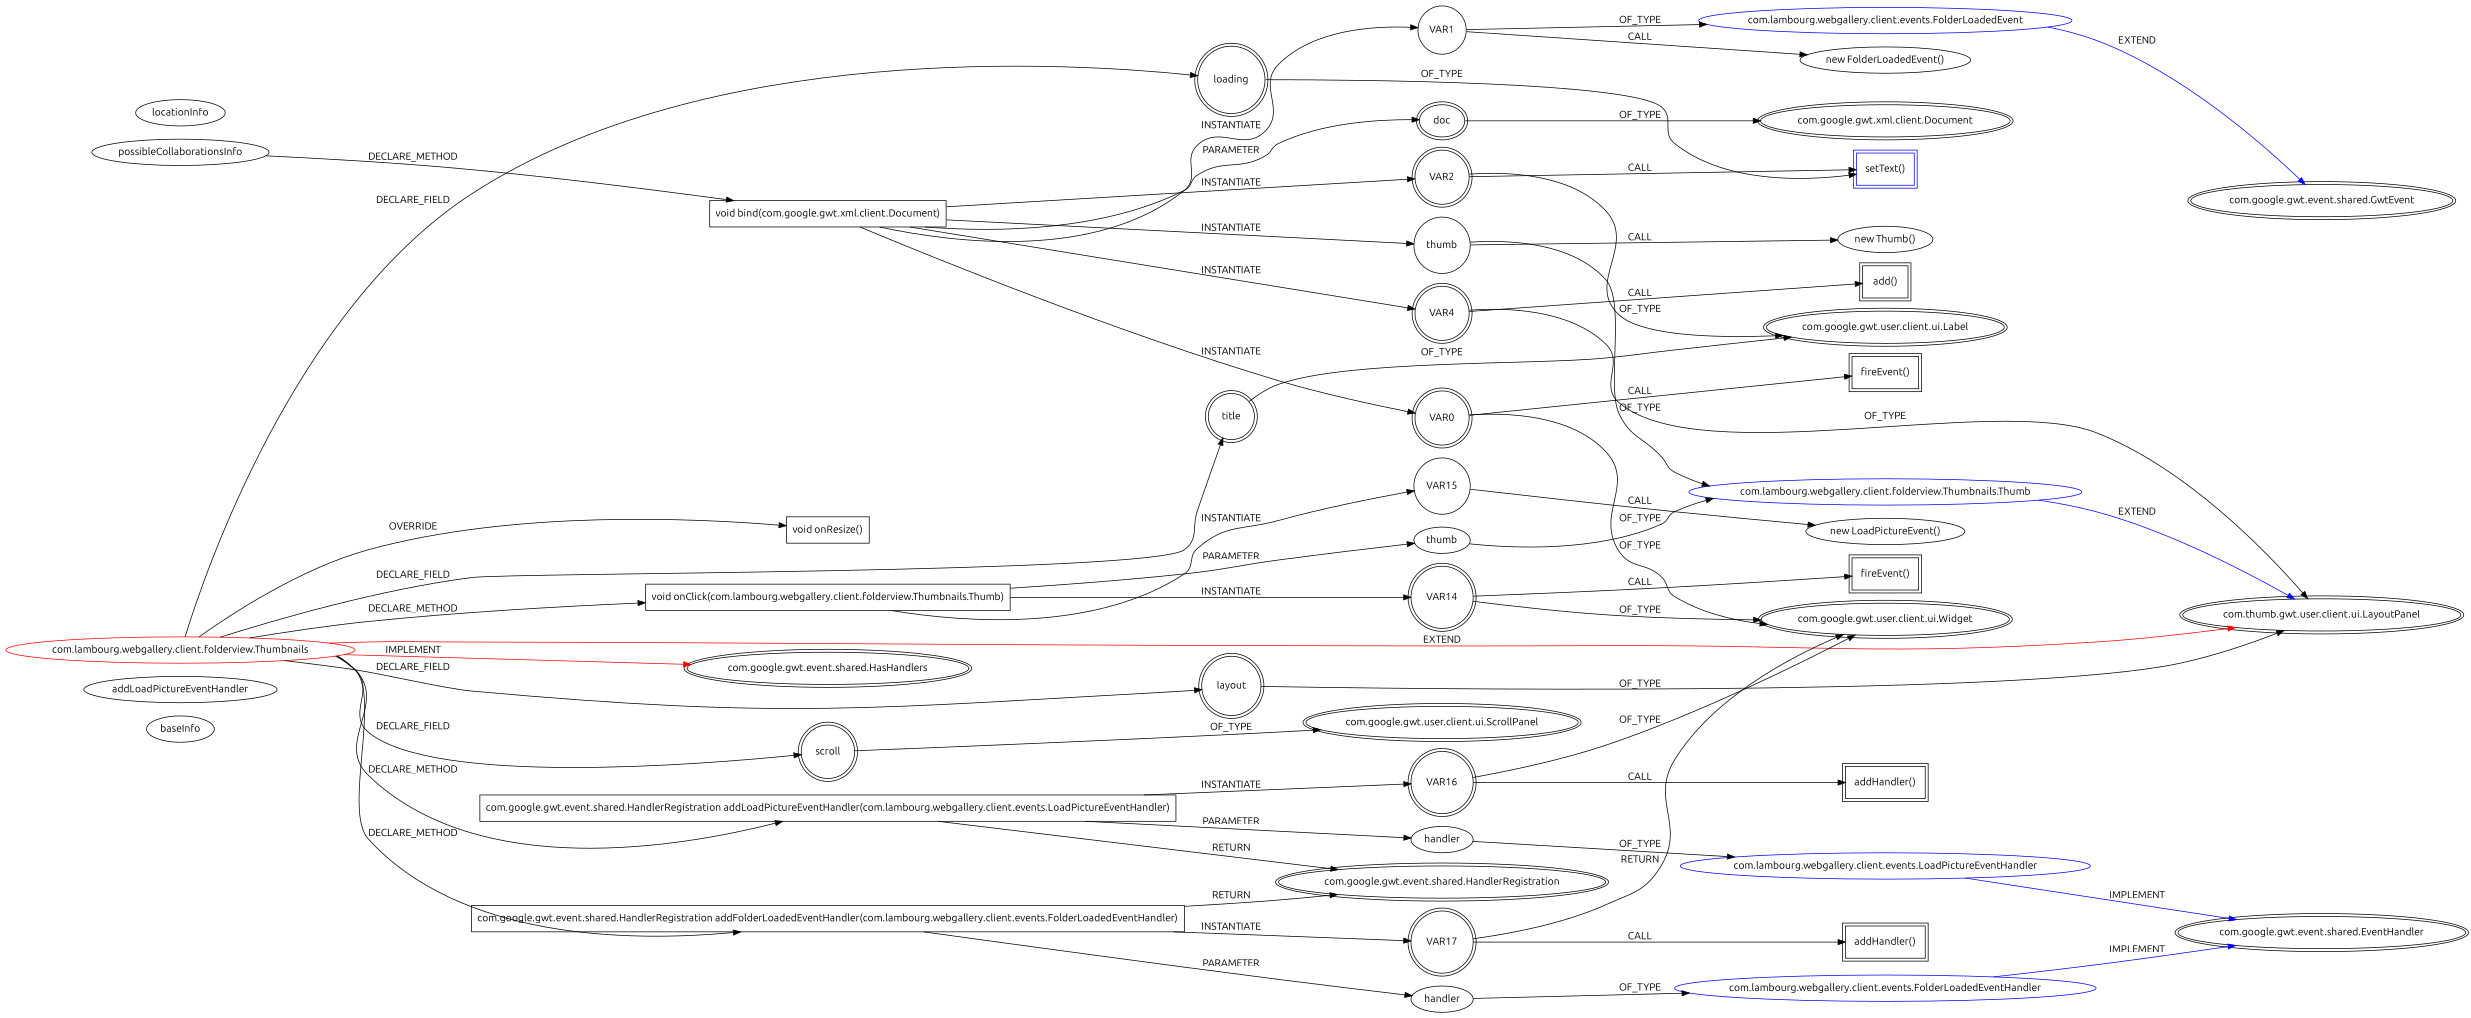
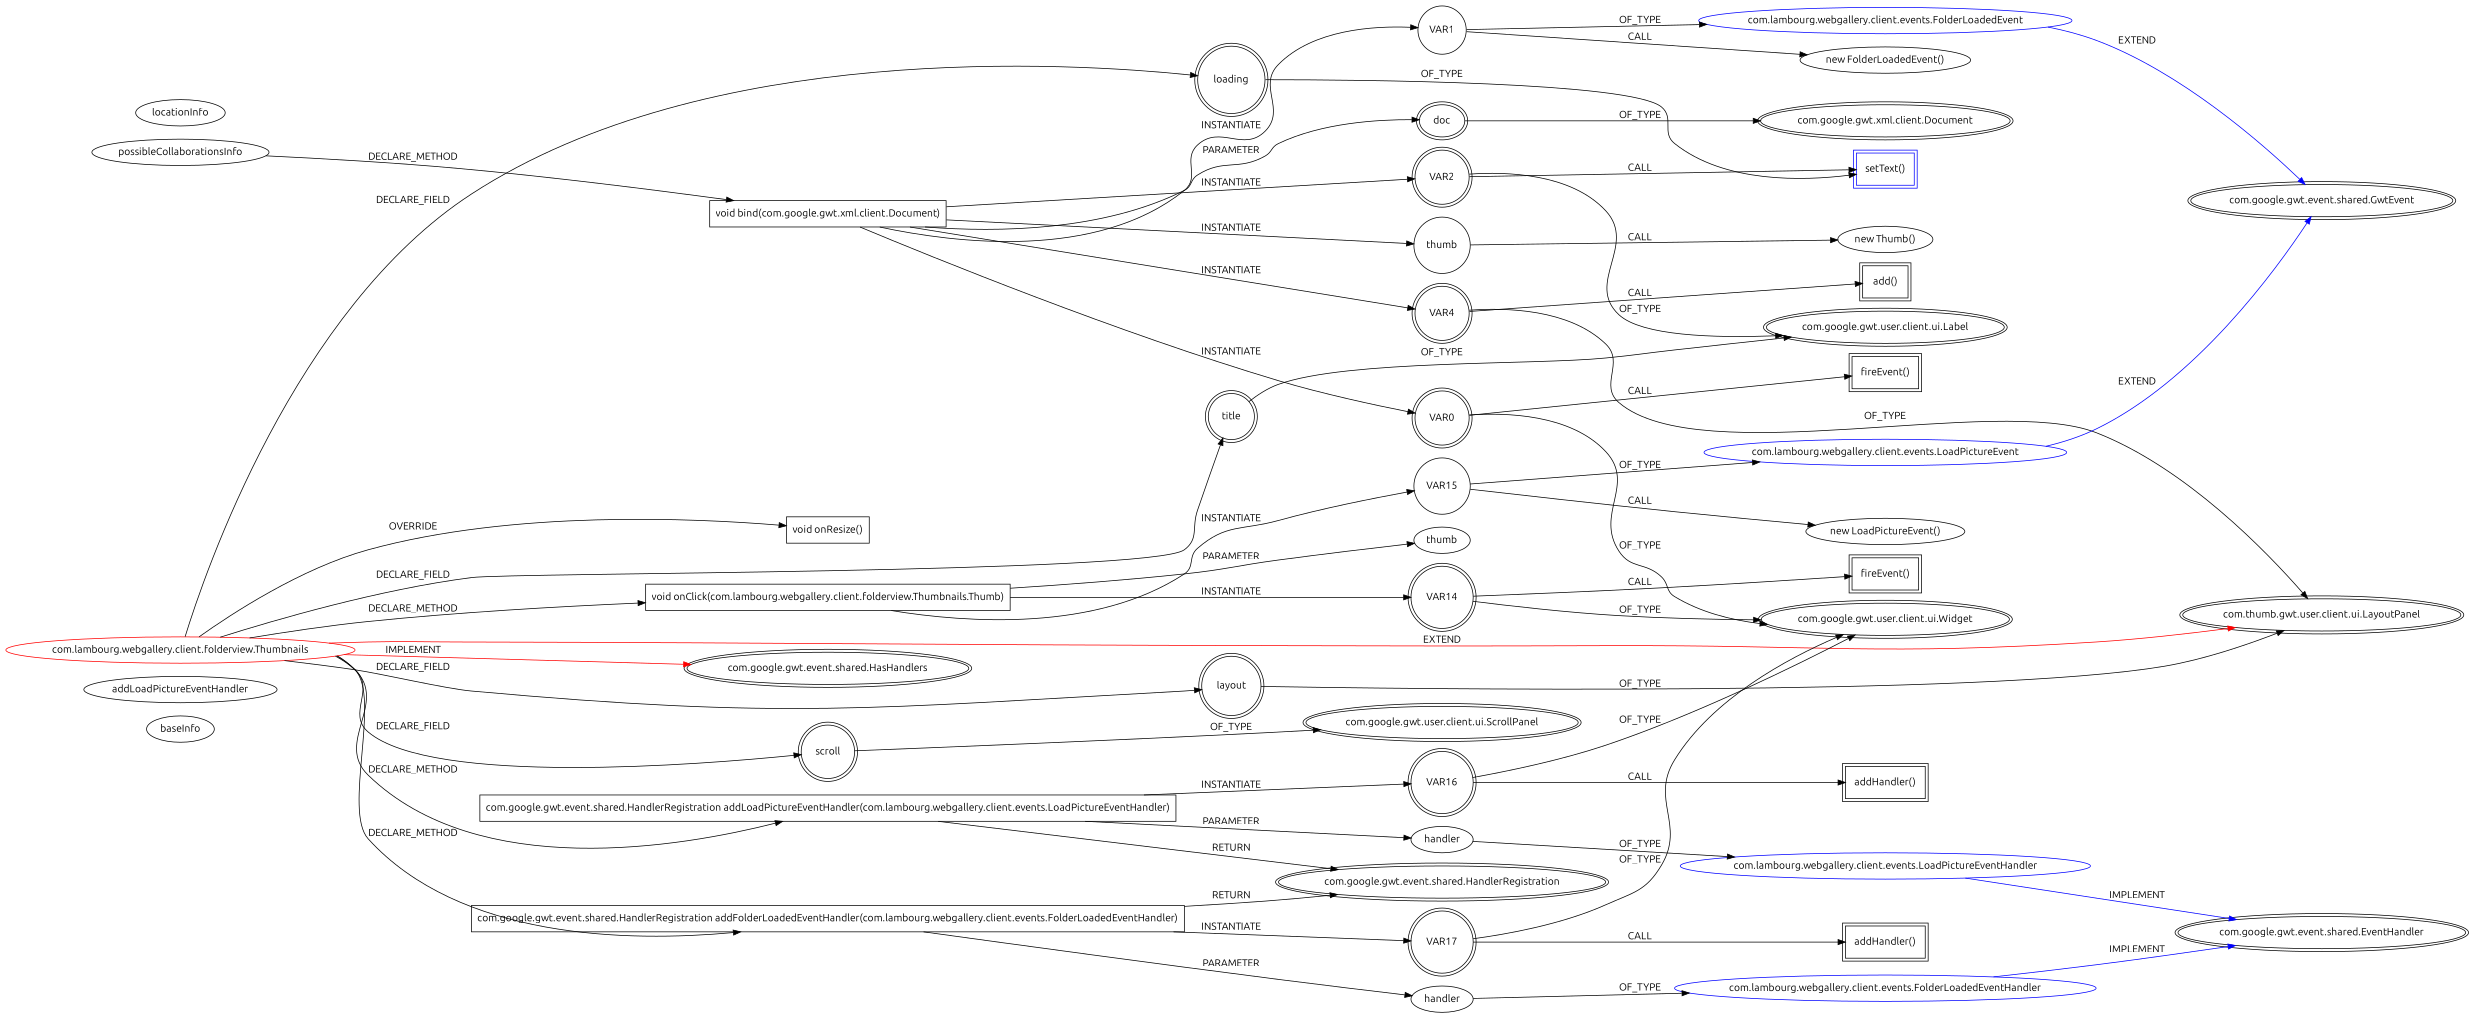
none -> (1885, 452)
(1885, 492) -> none
(1640, 860) -> (1640, 860)
